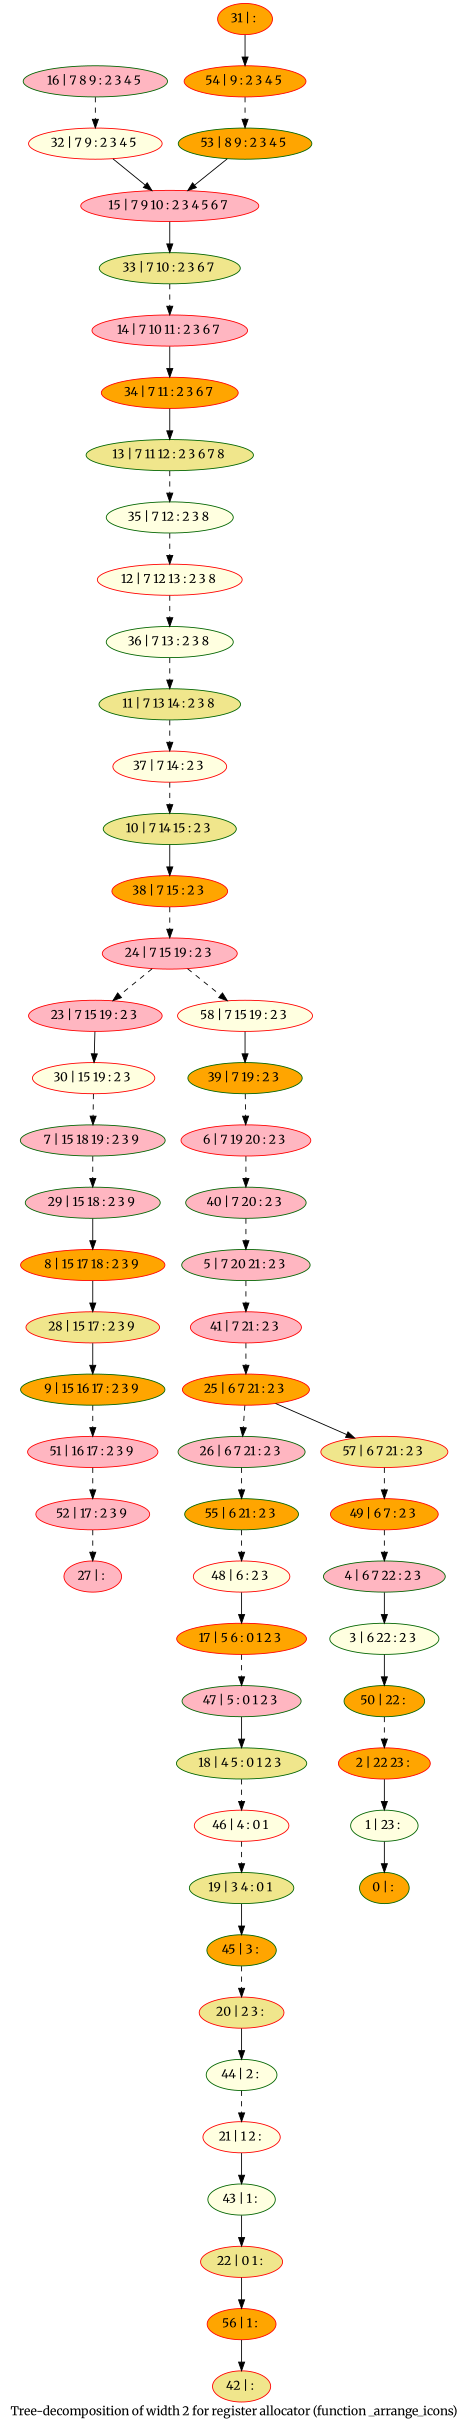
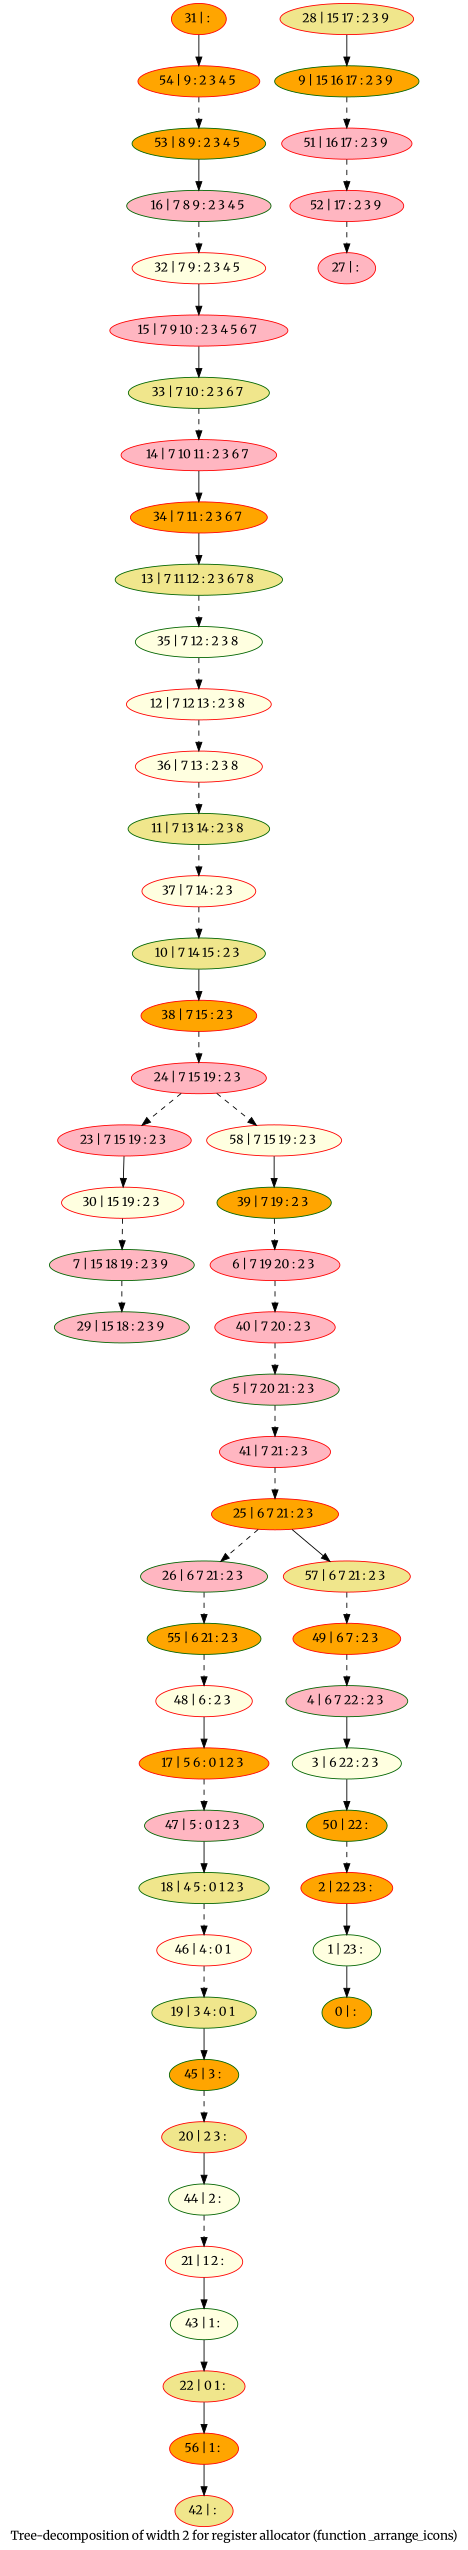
(211, 172) -> (199, 171)
(170, 642) -> (199, 767)
(246, 1203) -> (275, 1327)
(93, 1265) -> none
